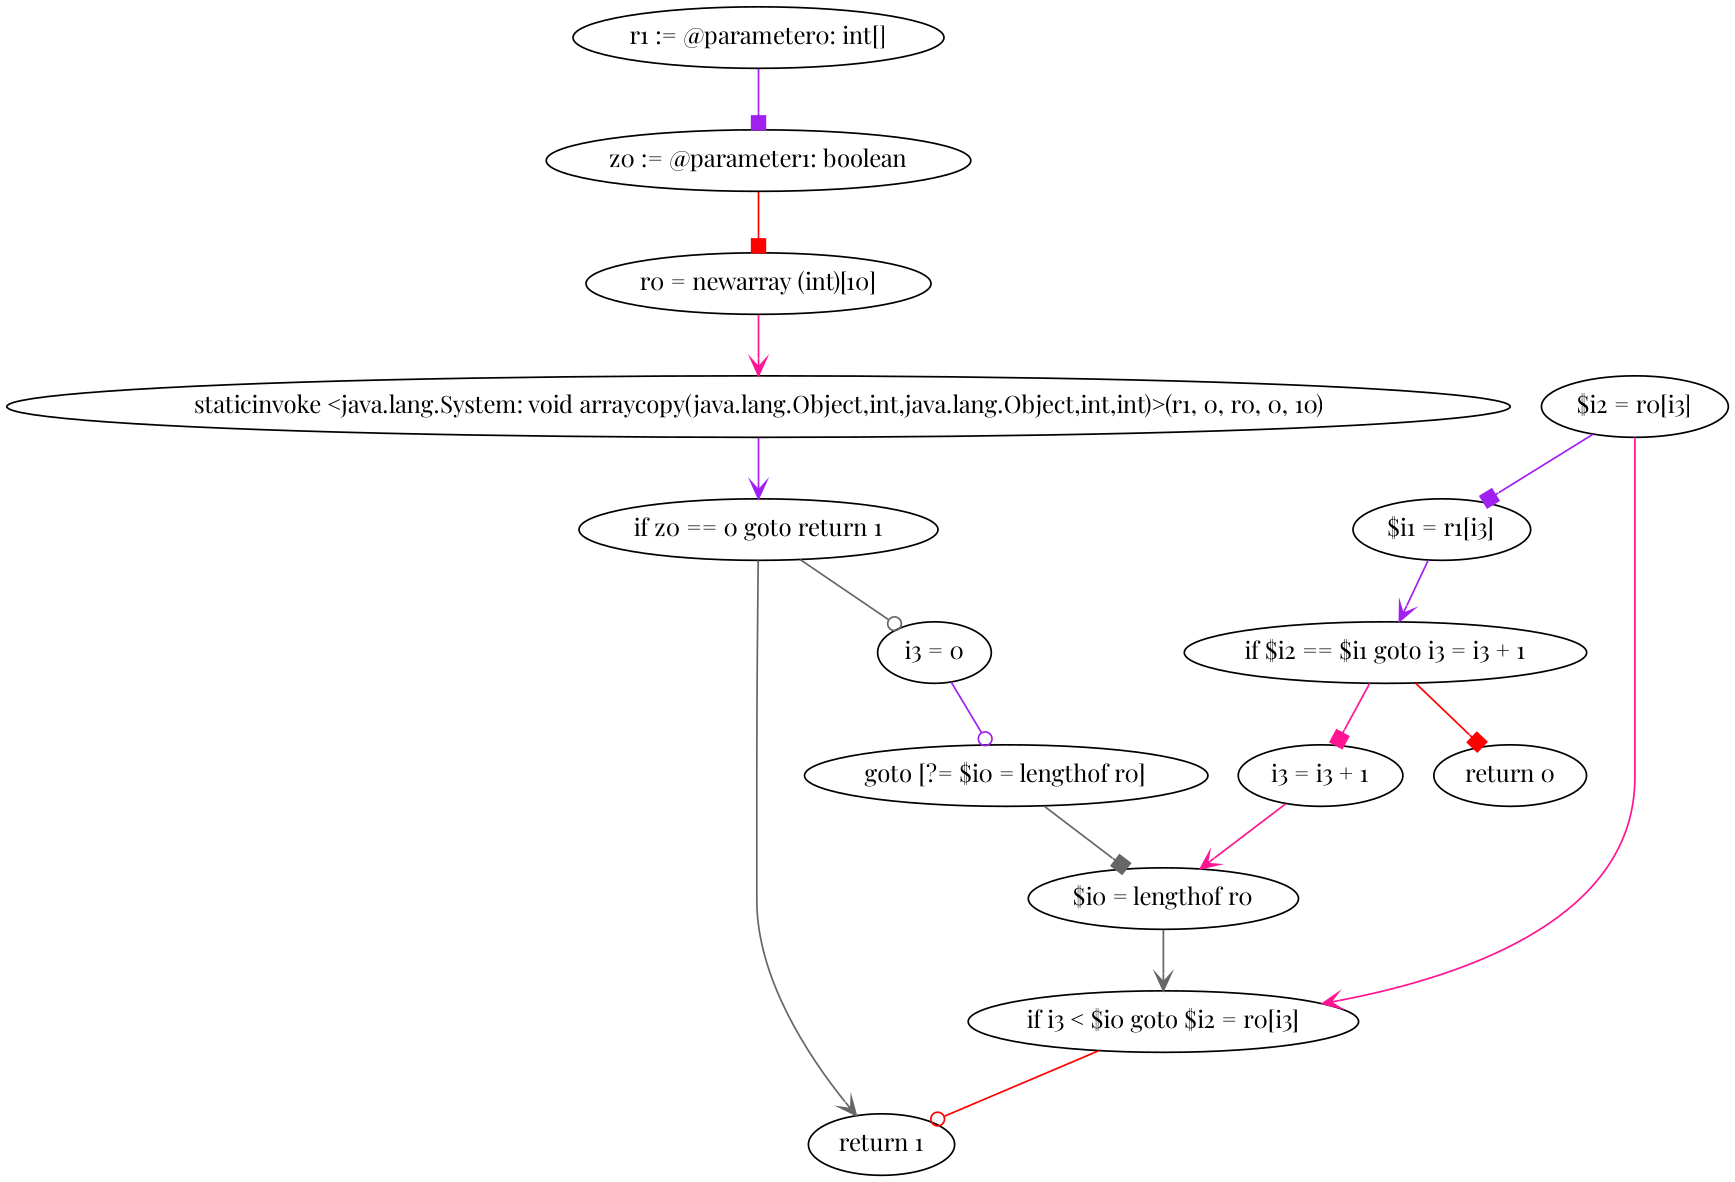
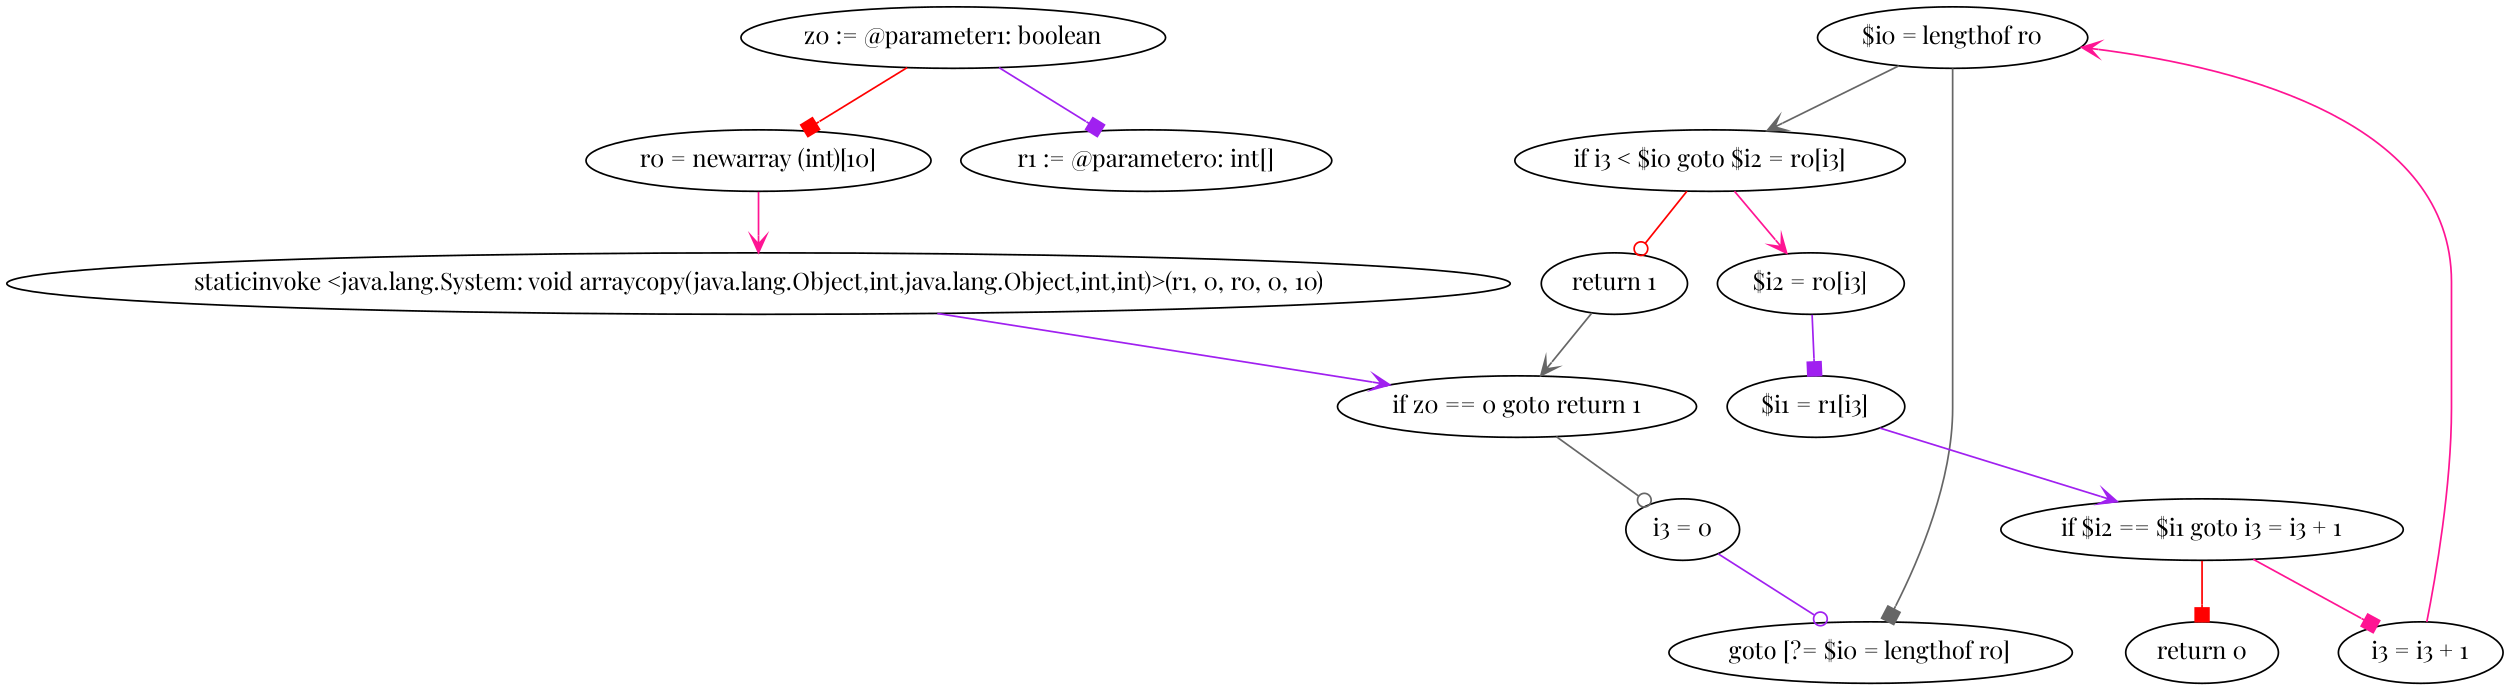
(759, 91) -> (1042, 95)
(1630, 808) -> (1755, 215)
(1078, 832) -> (1953, 342)
(757, 842) -> (1572, 337)
